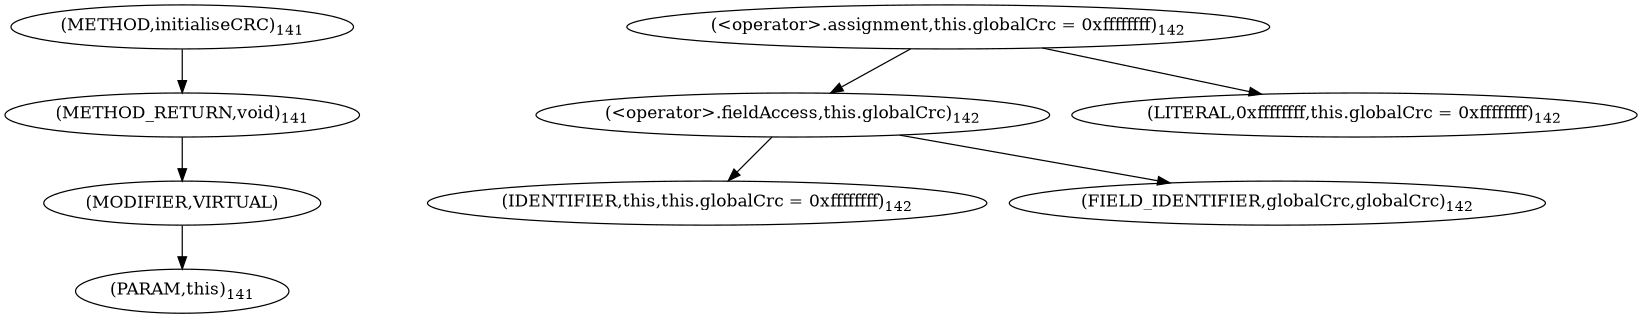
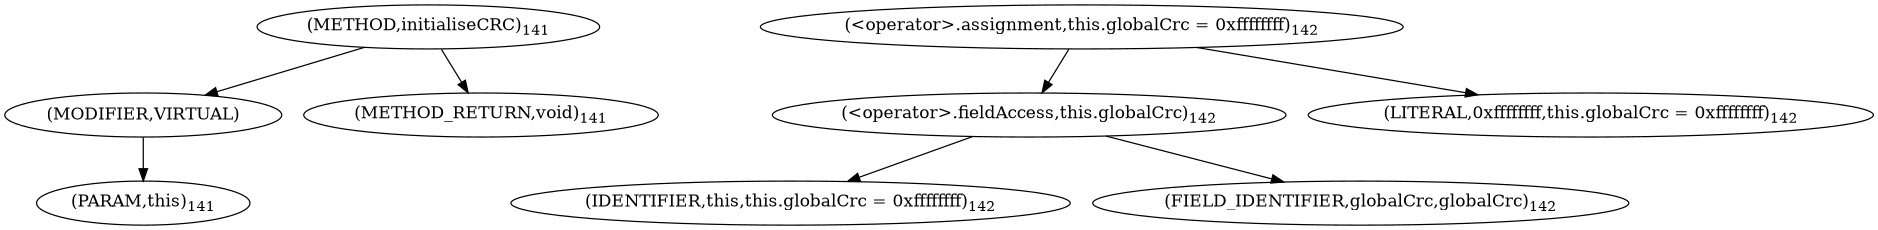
(182, 153) -> (291, 70)
